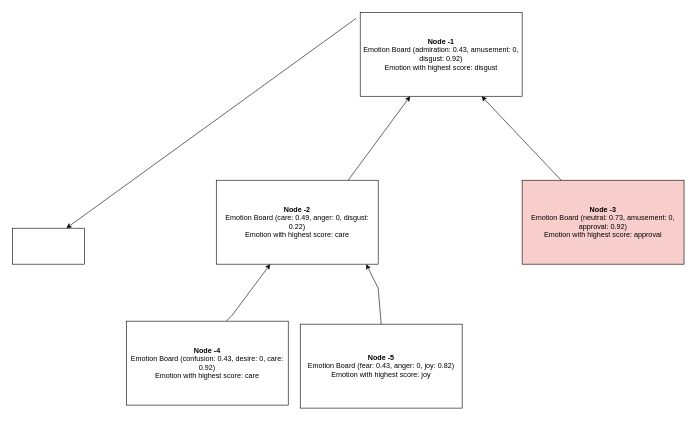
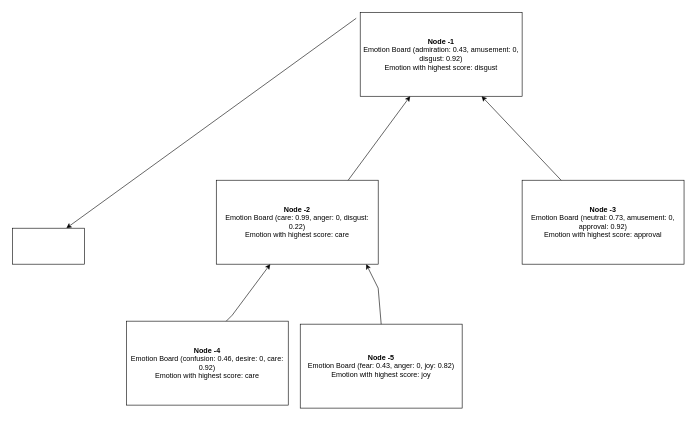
(297, 222) -> (297, 222)
(603, 222) -> (603, 222)
(207, 363) -> (207, 363)
